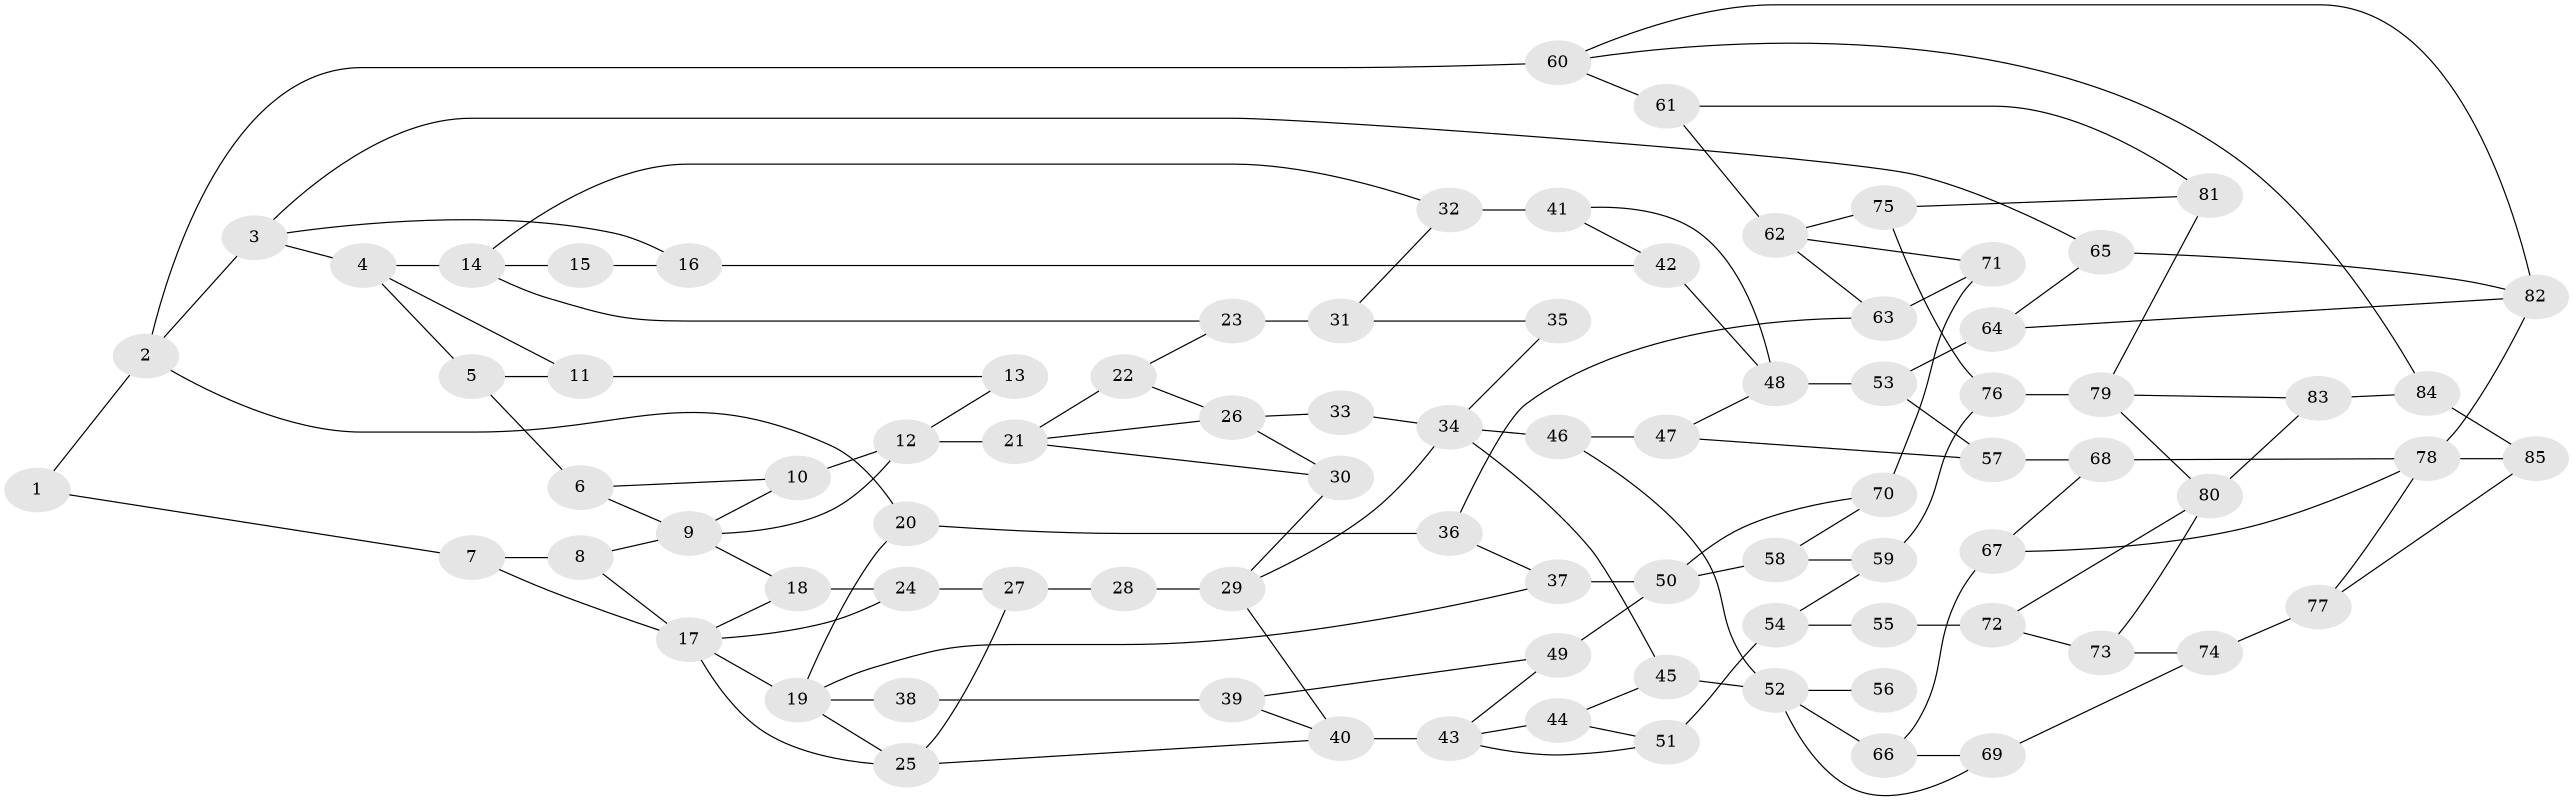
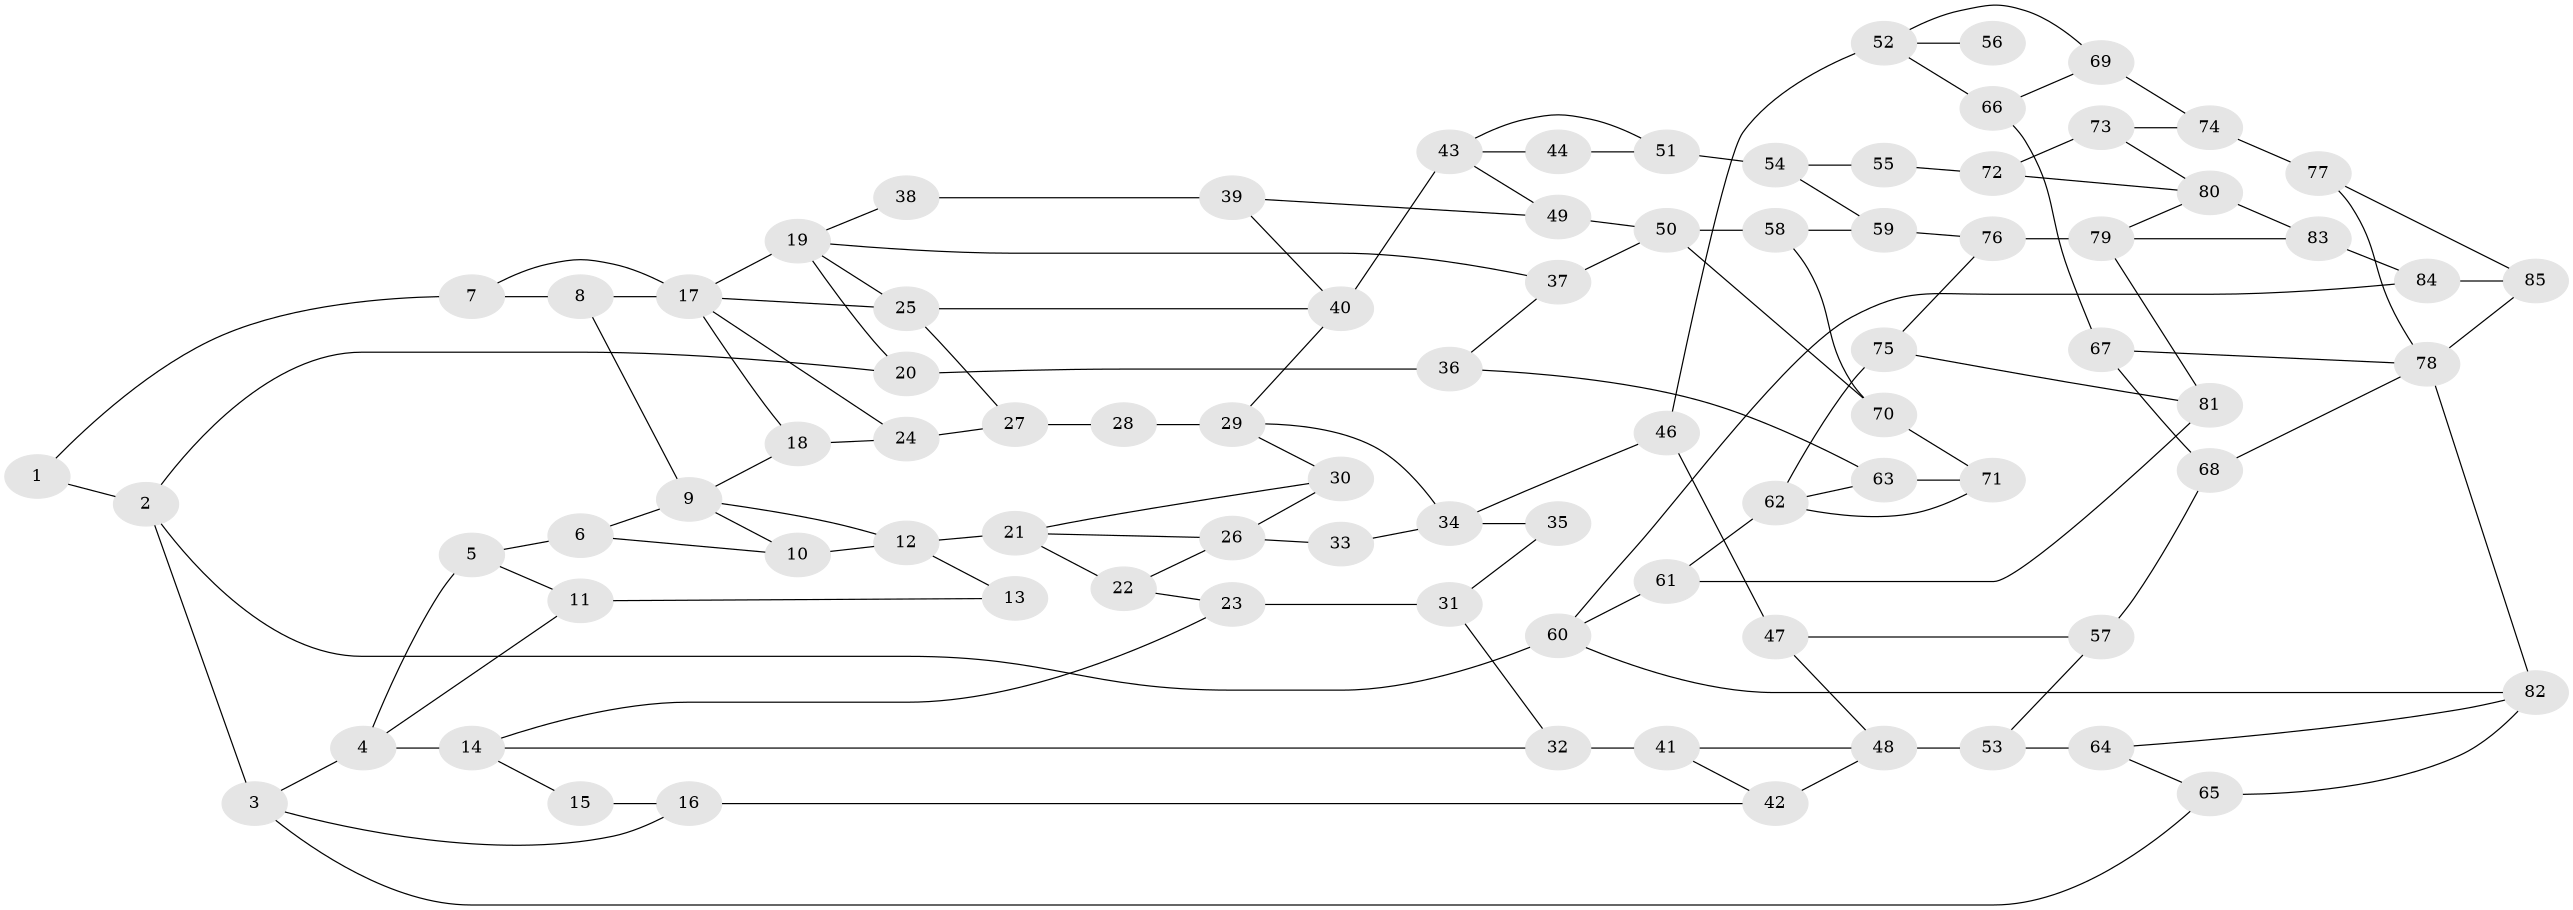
(1667, 677) -> none
